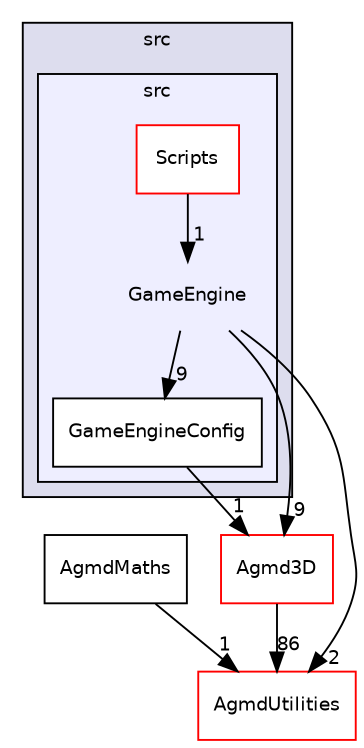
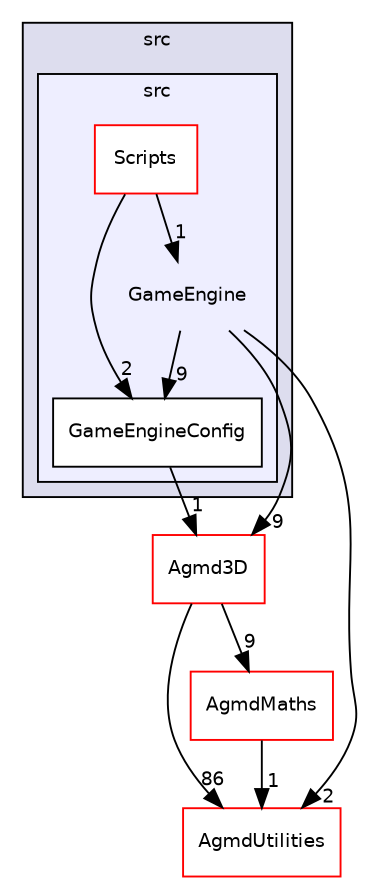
none -> (92, 288)
(116, 569) -> (262, 706)
none -> (232, 629)
